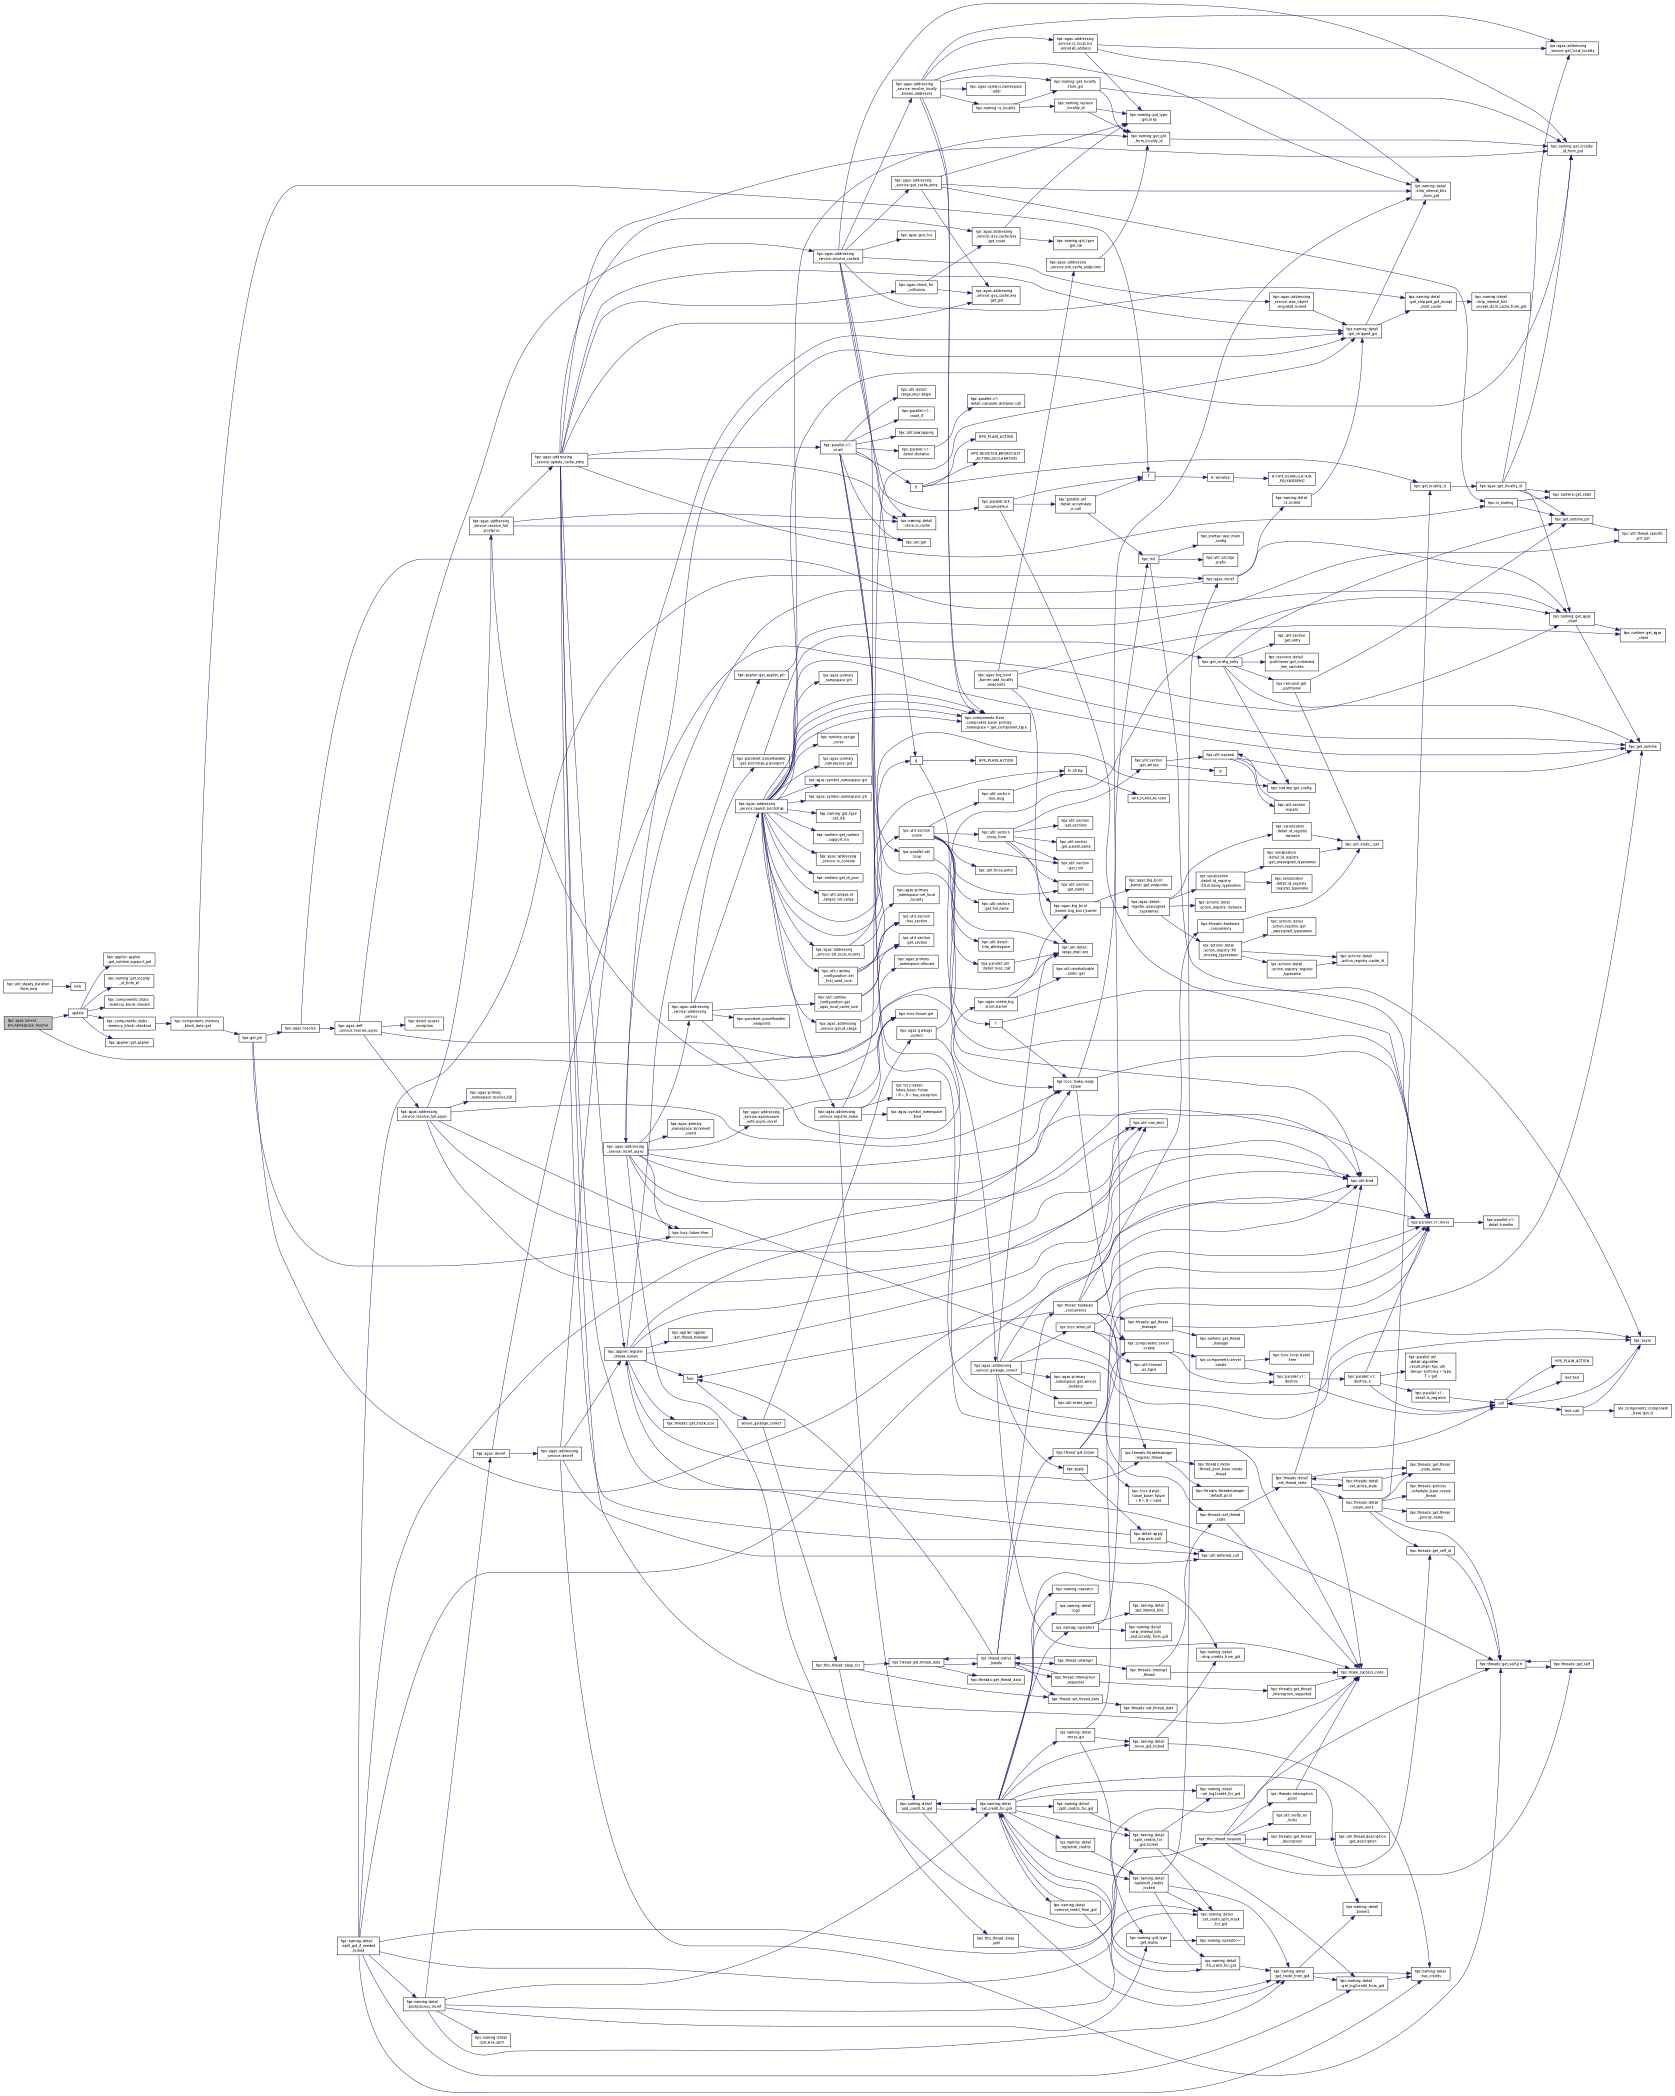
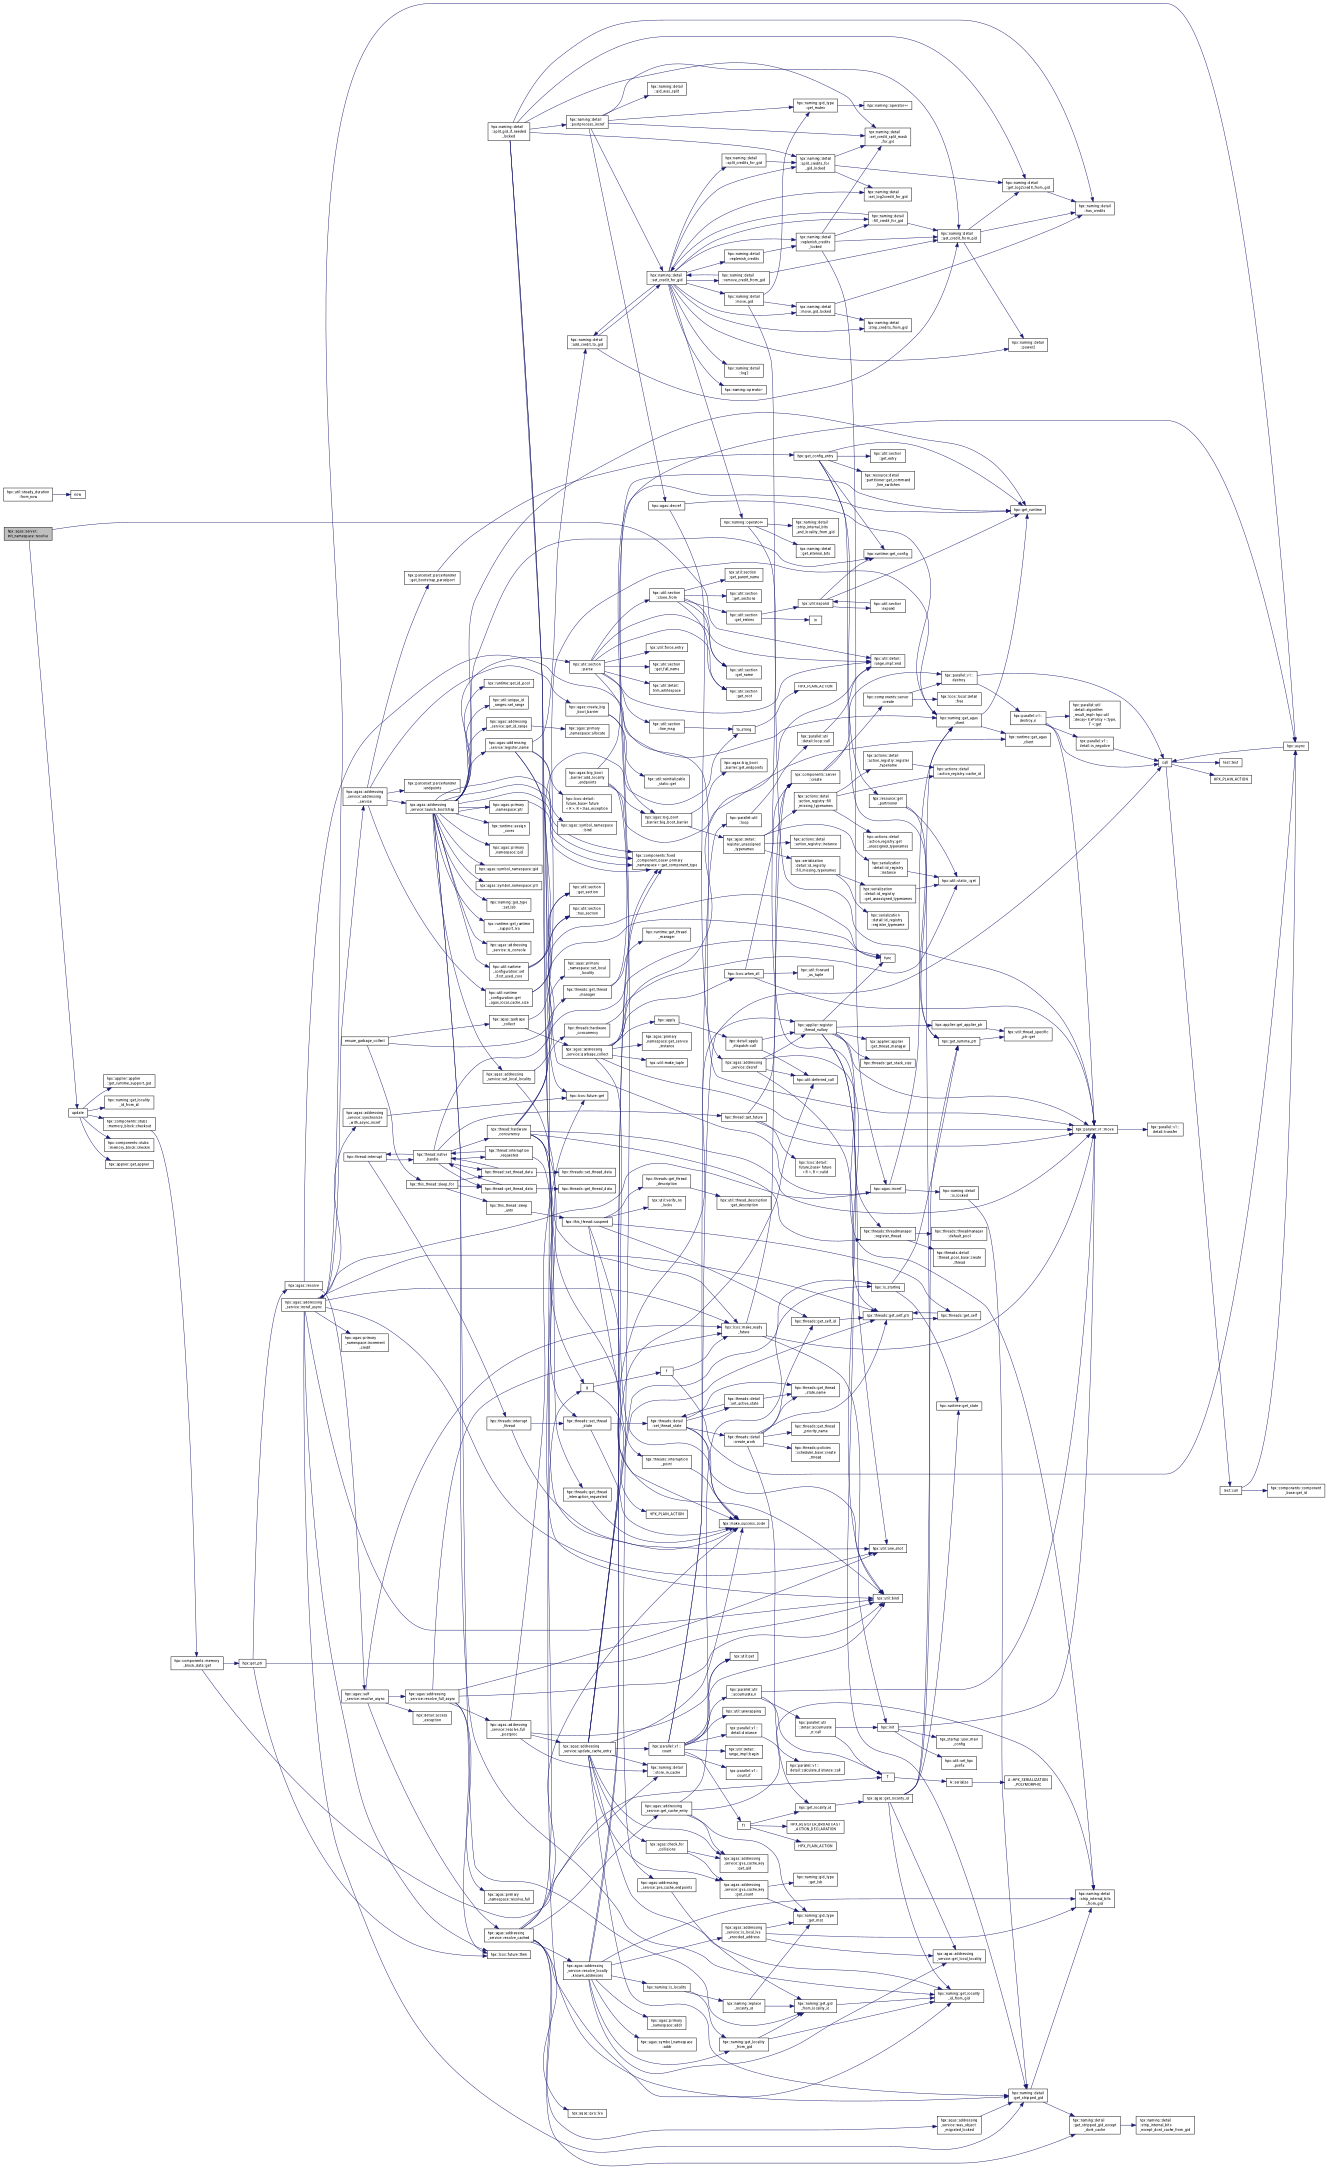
none -> (477, 1163)
(719, 1401) -> (600, 925)
none -> (667, 2023)
